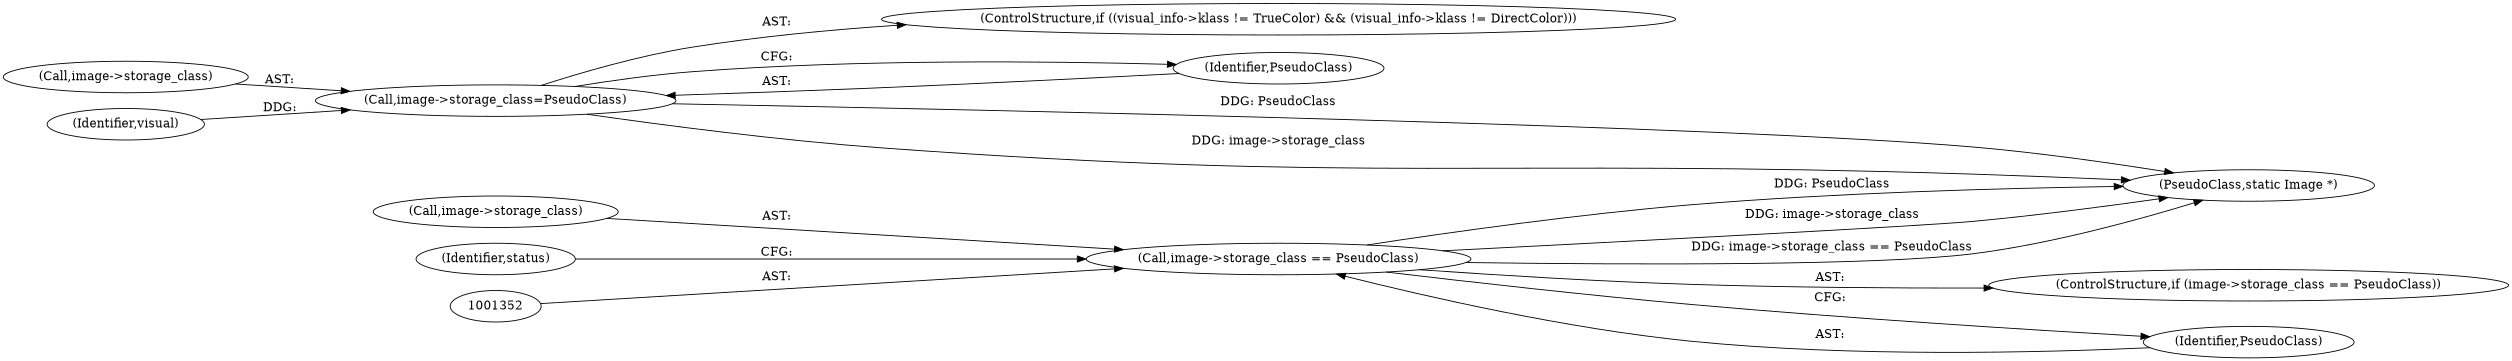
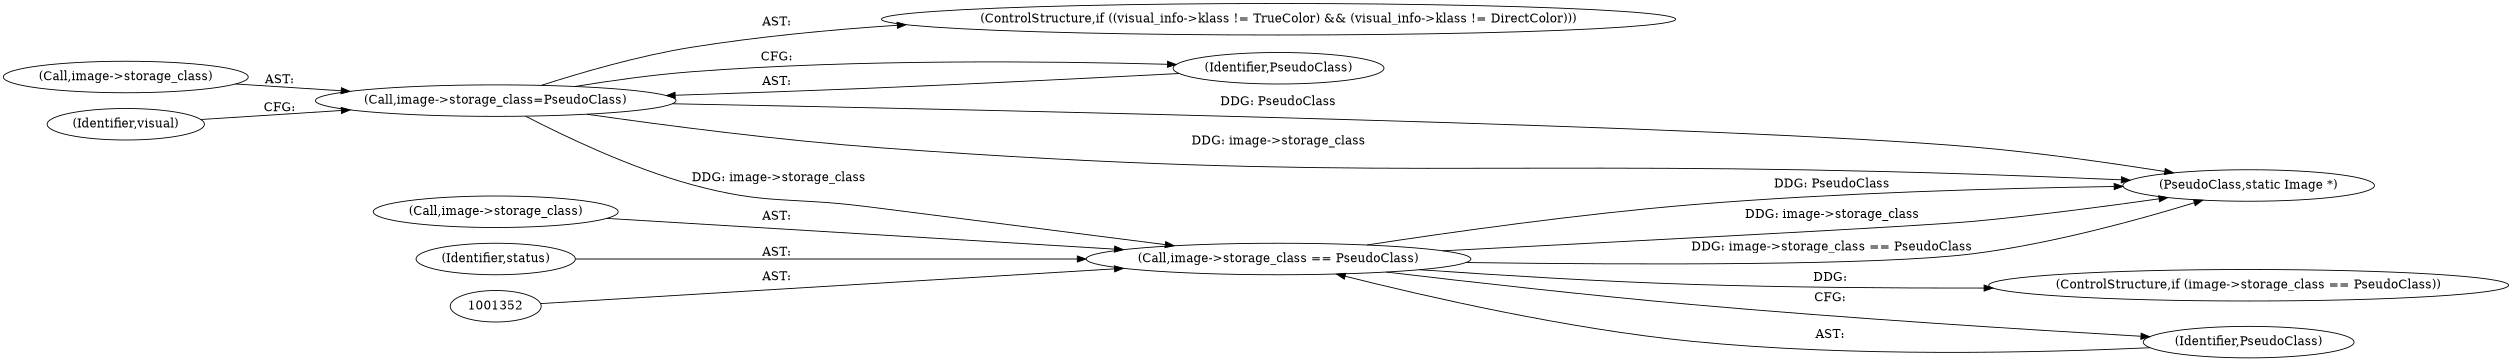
(282, 108) -> (282, 108)
none -> (839, 204)
(779, 252) -> (779, 252)
(1832, 278) -> (1832, 278)
